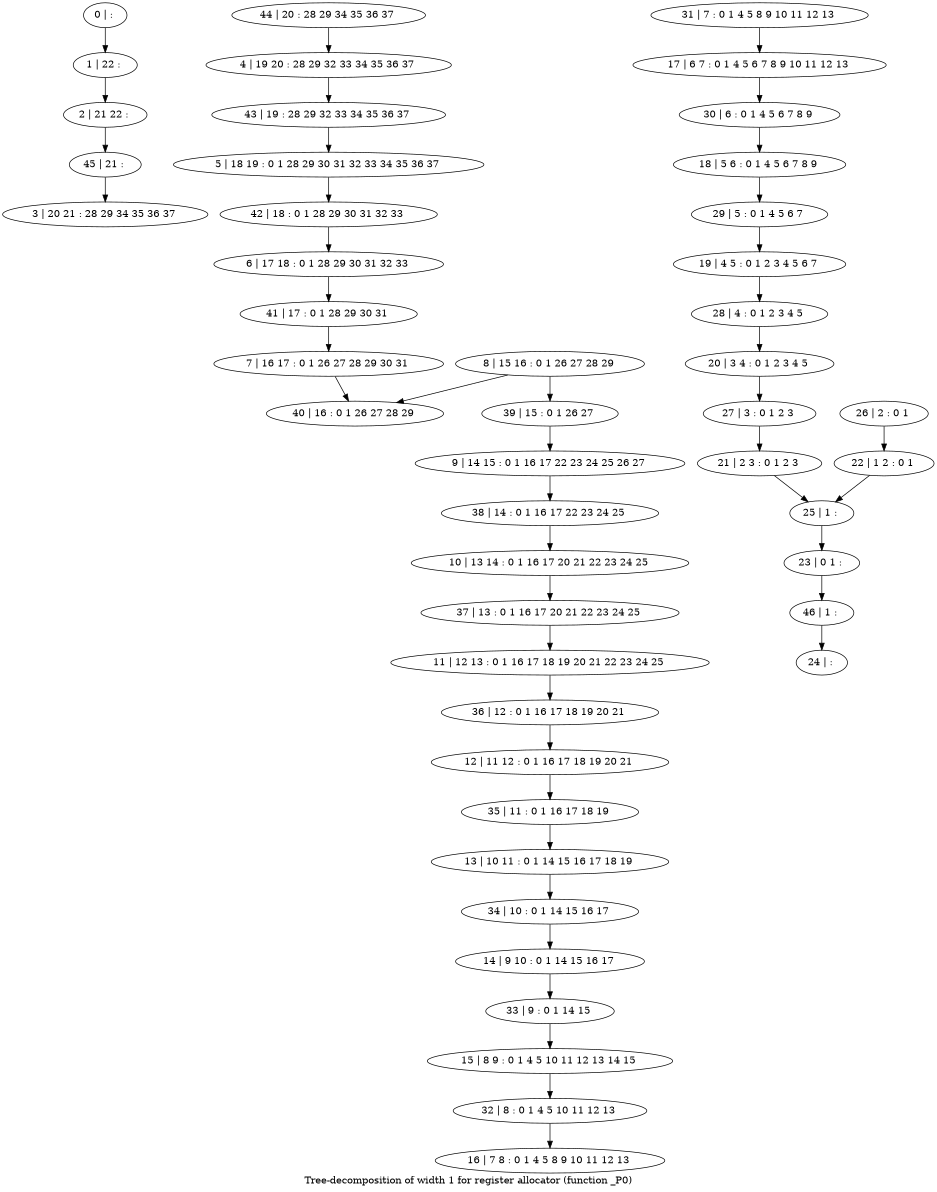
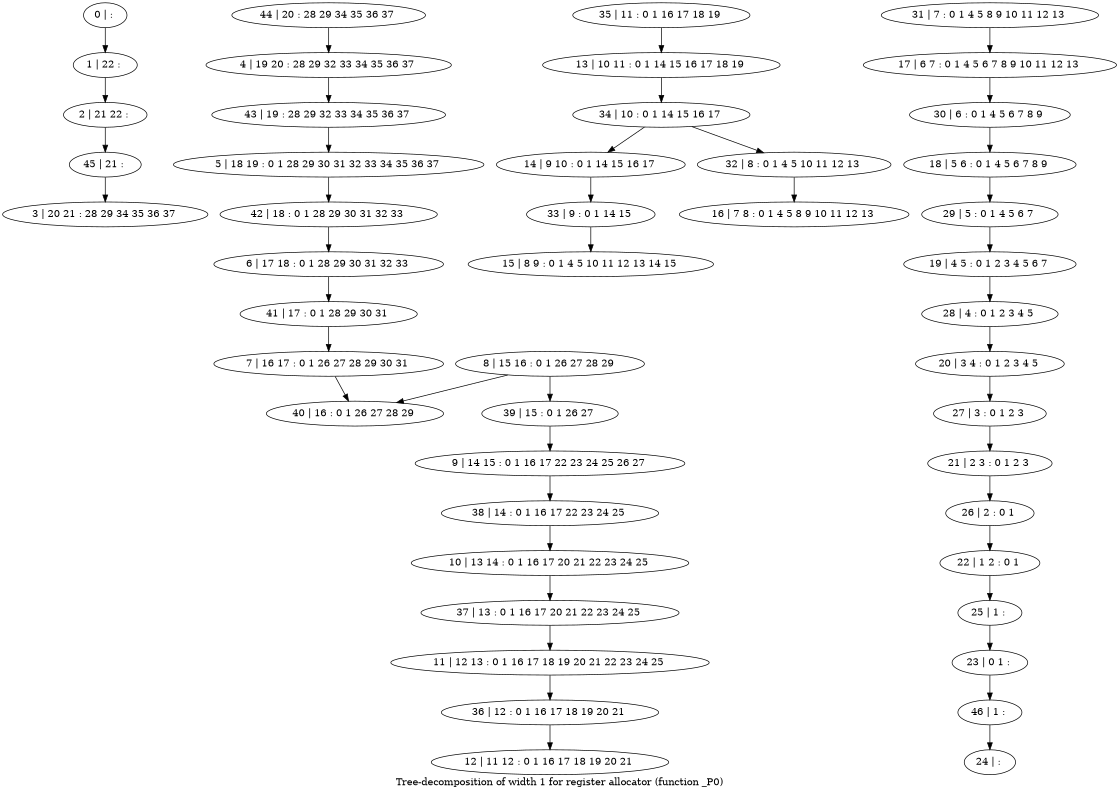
(788, 486) -> (990, 485)
(550, 784) -> none
(550, 1083) -> (724, 139)
